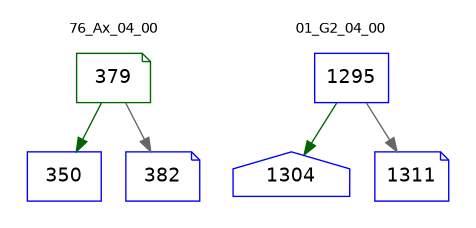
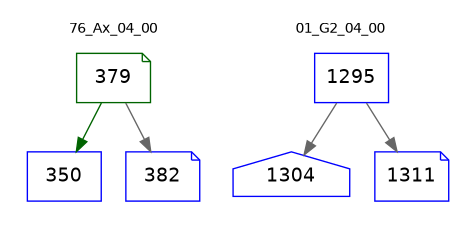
(324, 123) -> (324, 123)
